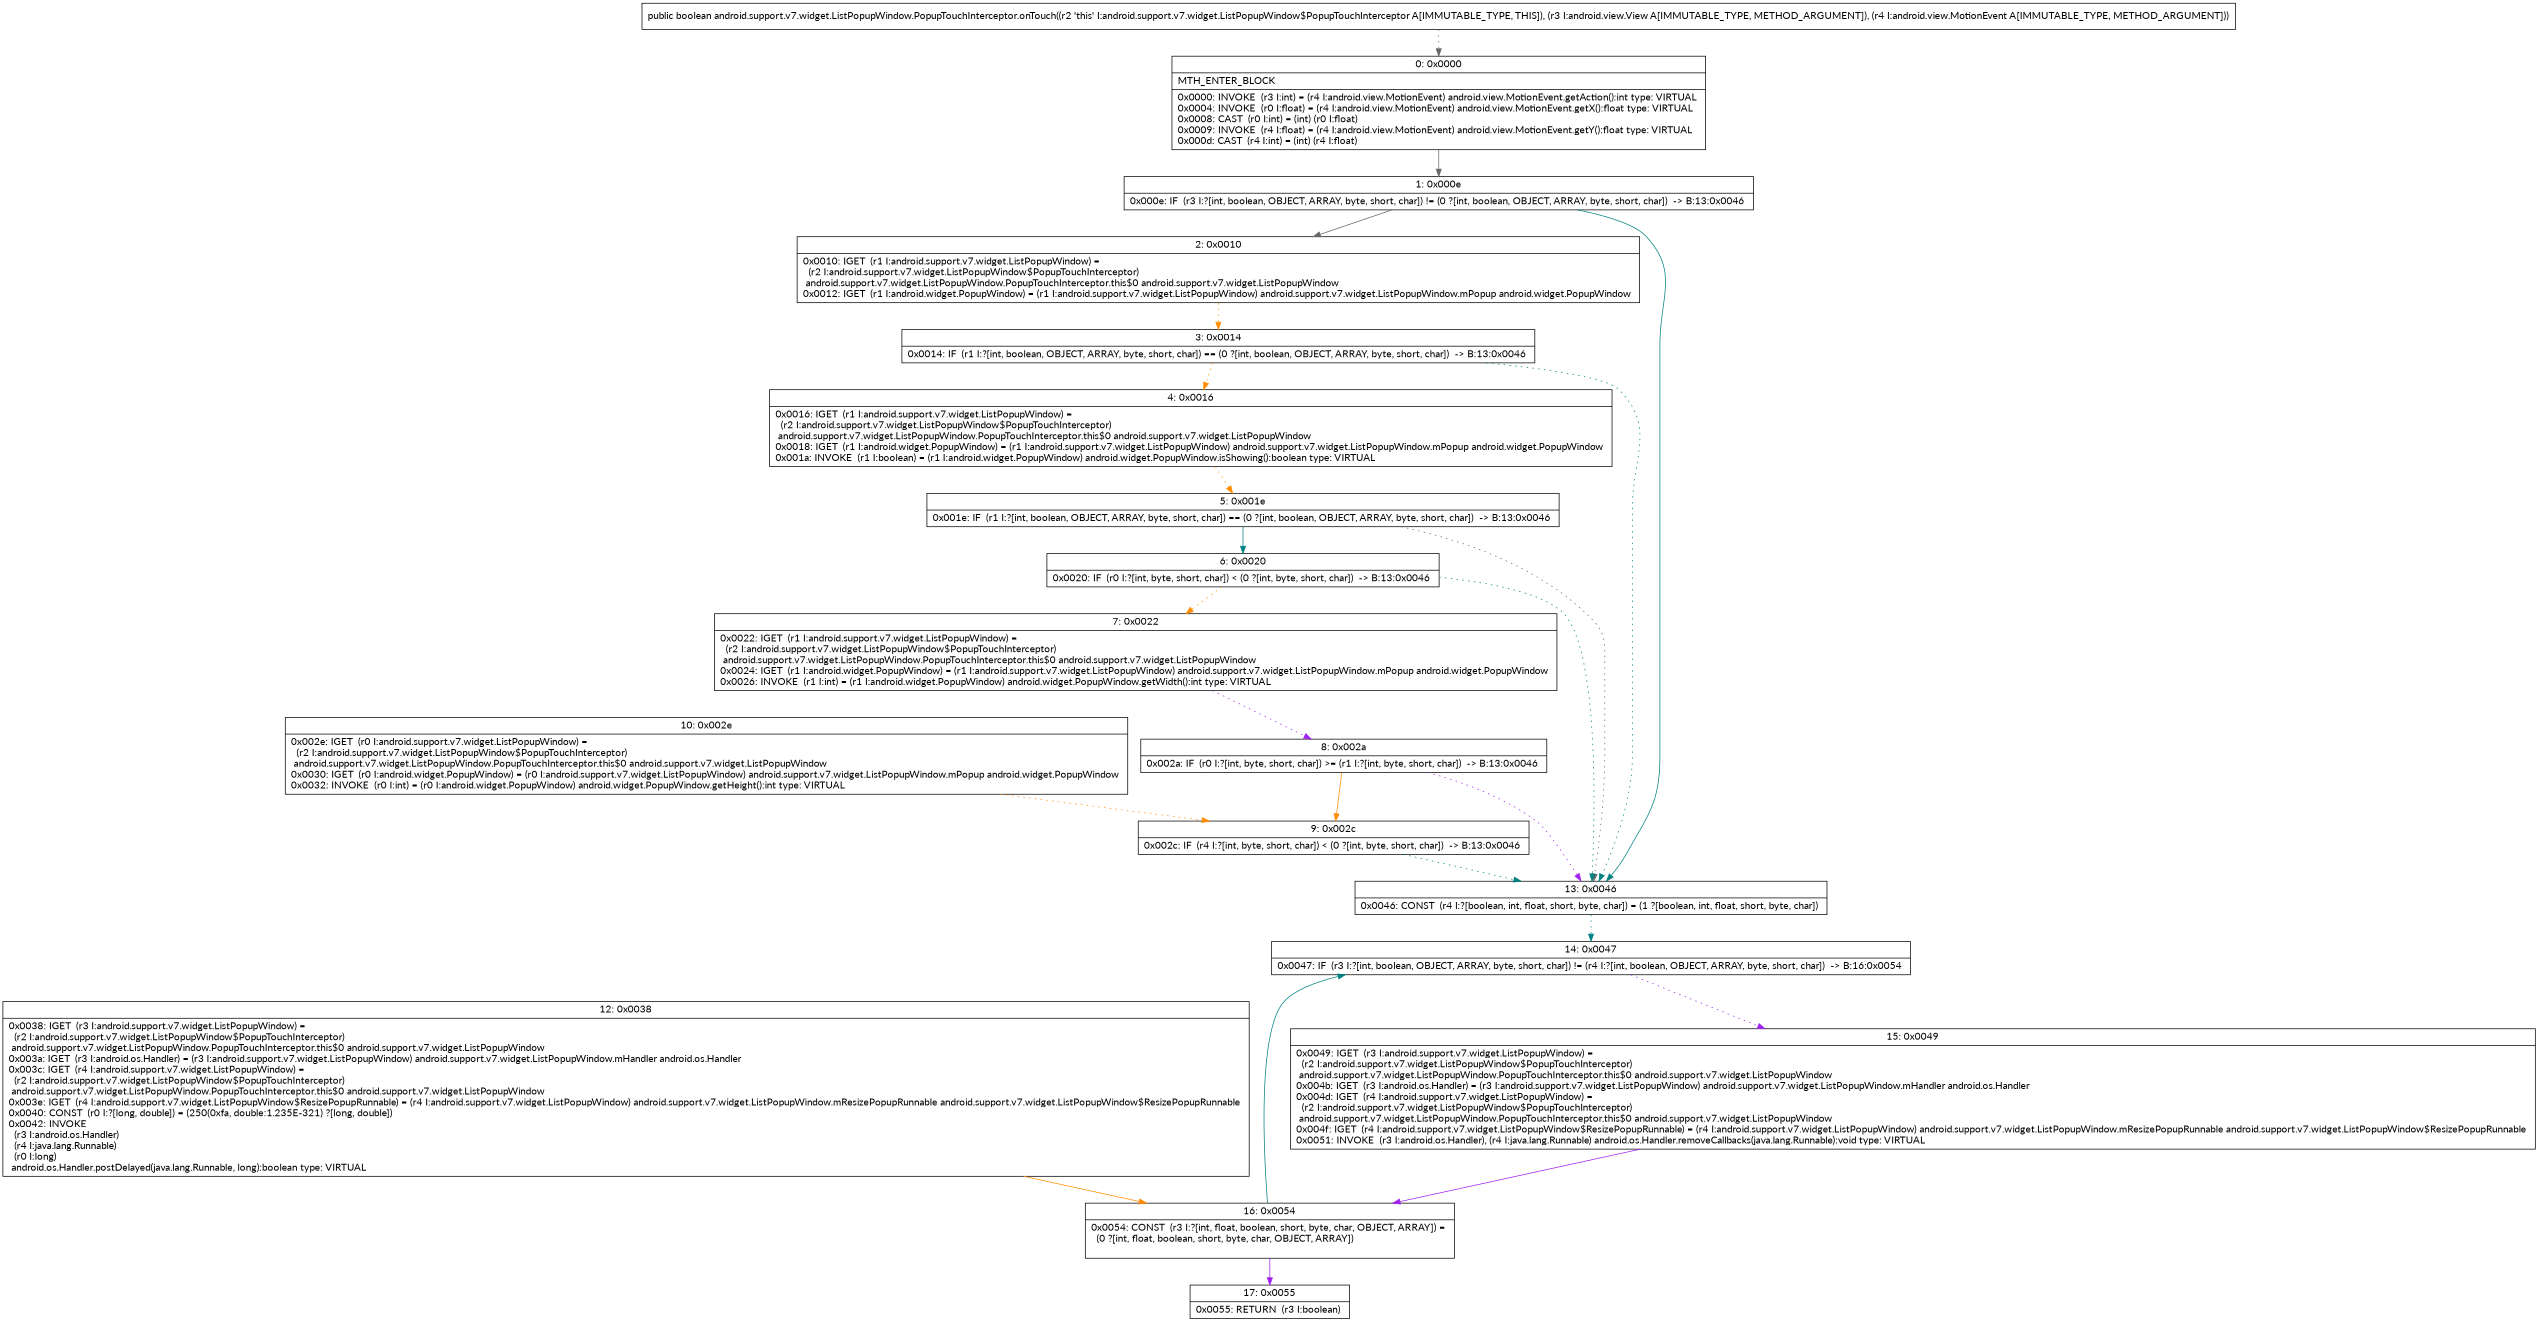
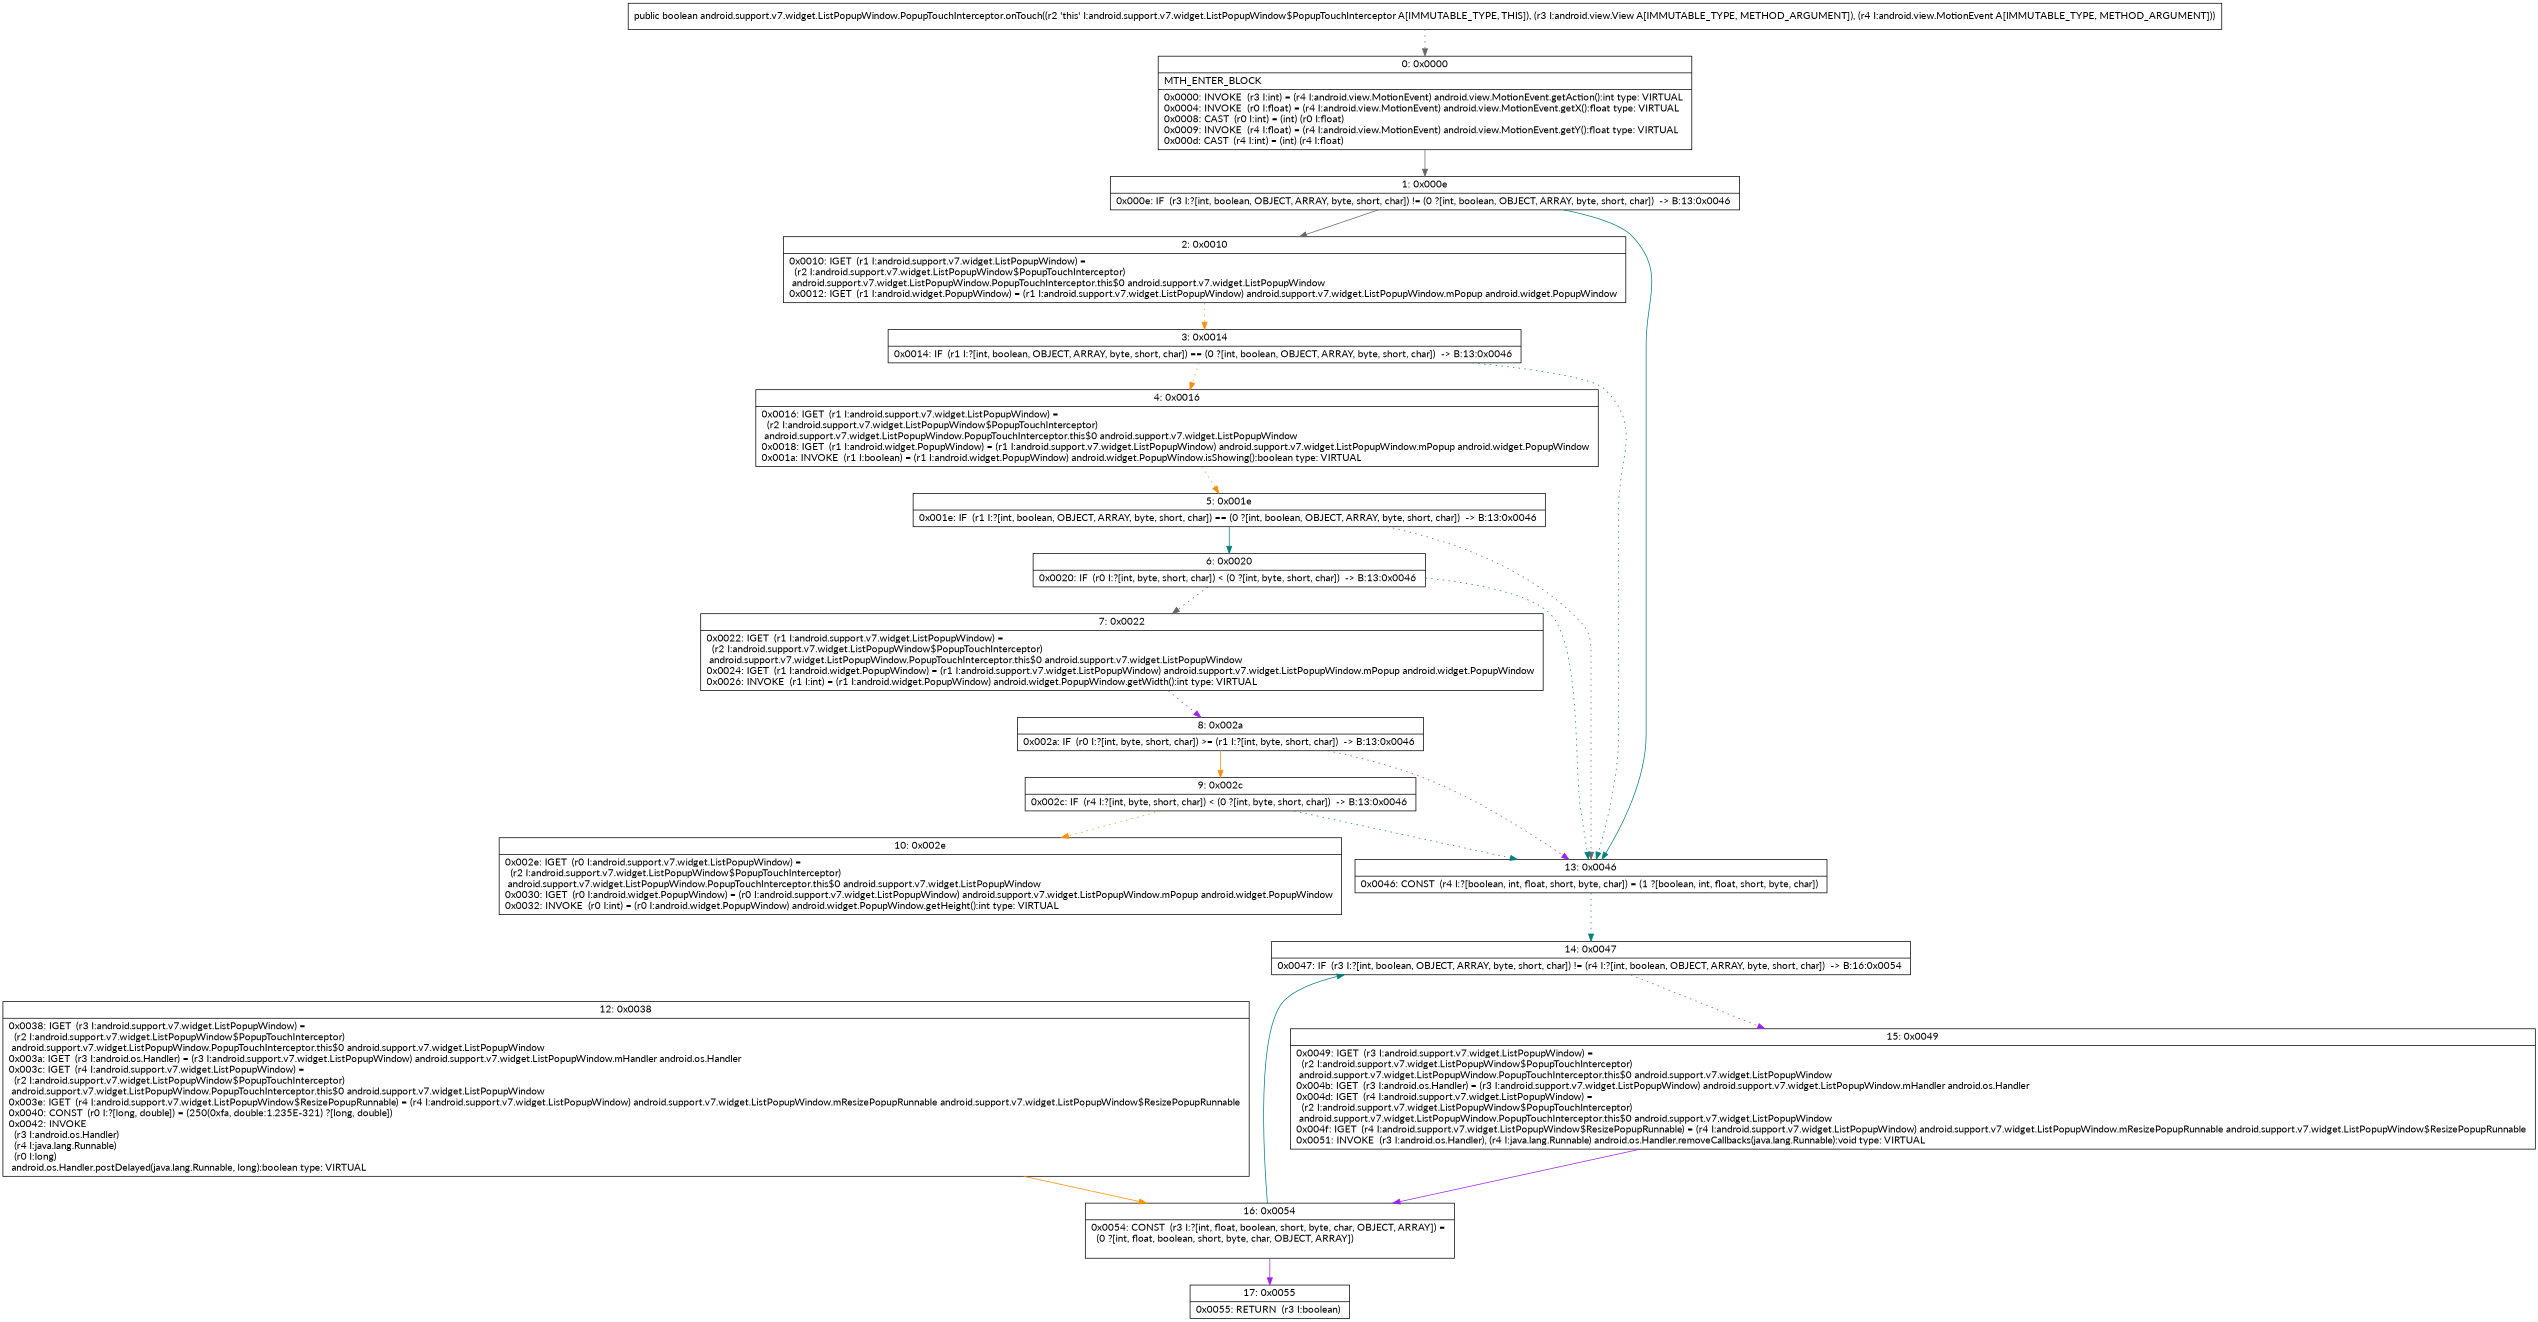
(1207, 598) -> (1193, 598)
(1101, 807) -> (1115, 823)
